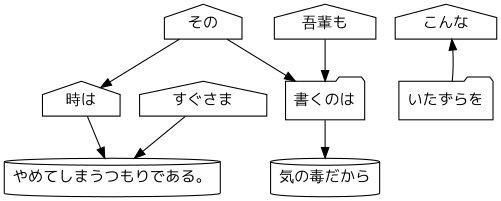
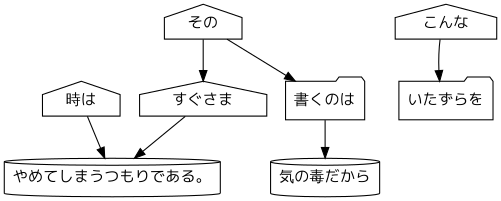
(325, 24) -> none
(145, 61) -> (203, 55)
(453, 66) -> (439, 55)
